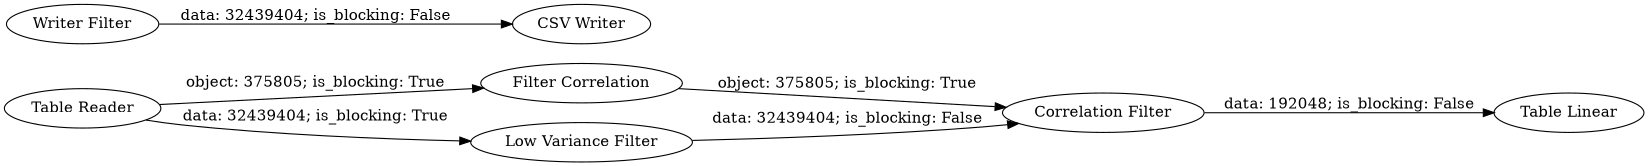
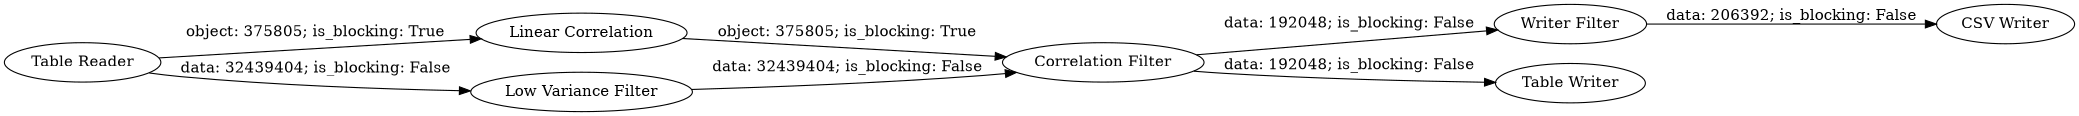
(316, 16) -> (1791, 16)
none -> (1341, 43)
(582, 83) -> (582, 33)
(1569, 113) -> (1570, 83)
(316, 117) -> (316, 68)
